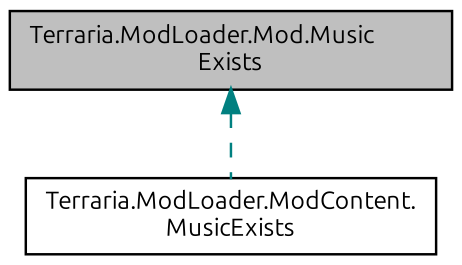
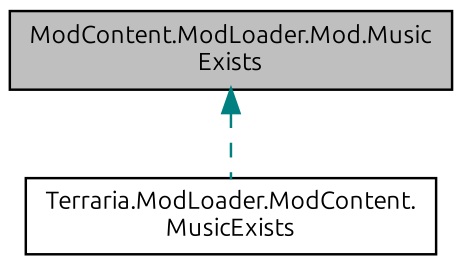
(231, 50) -> (231, 50)
